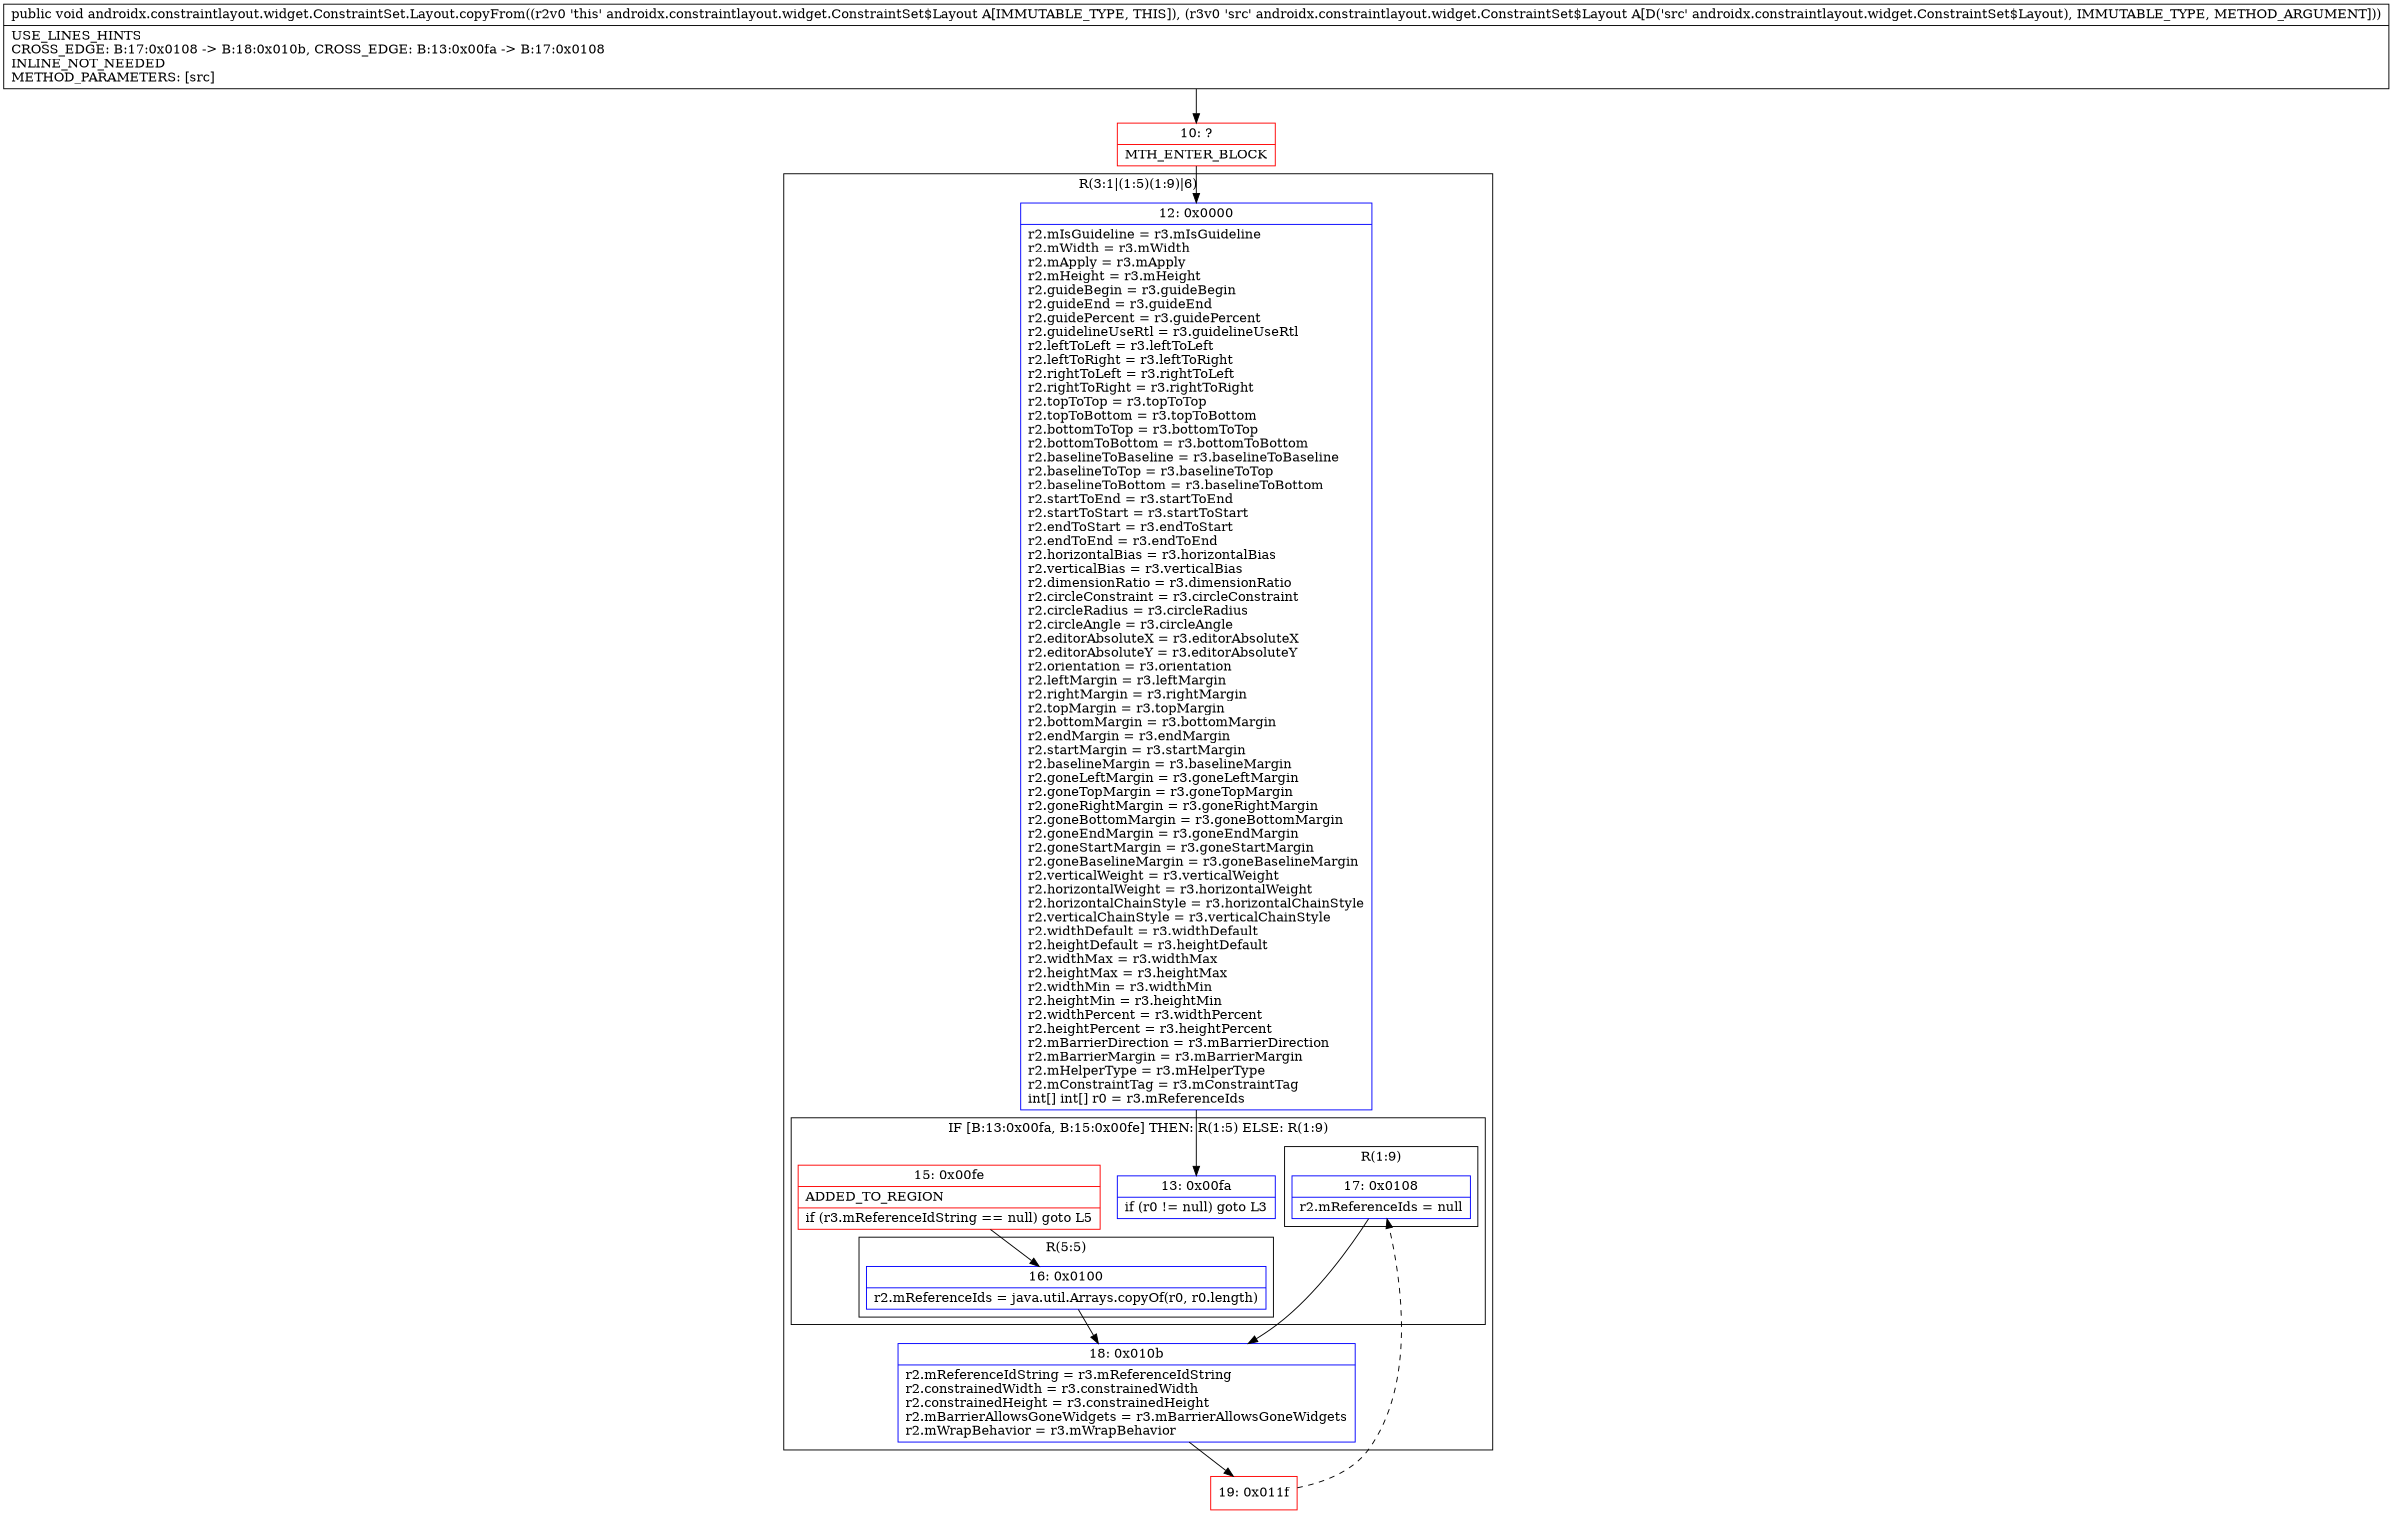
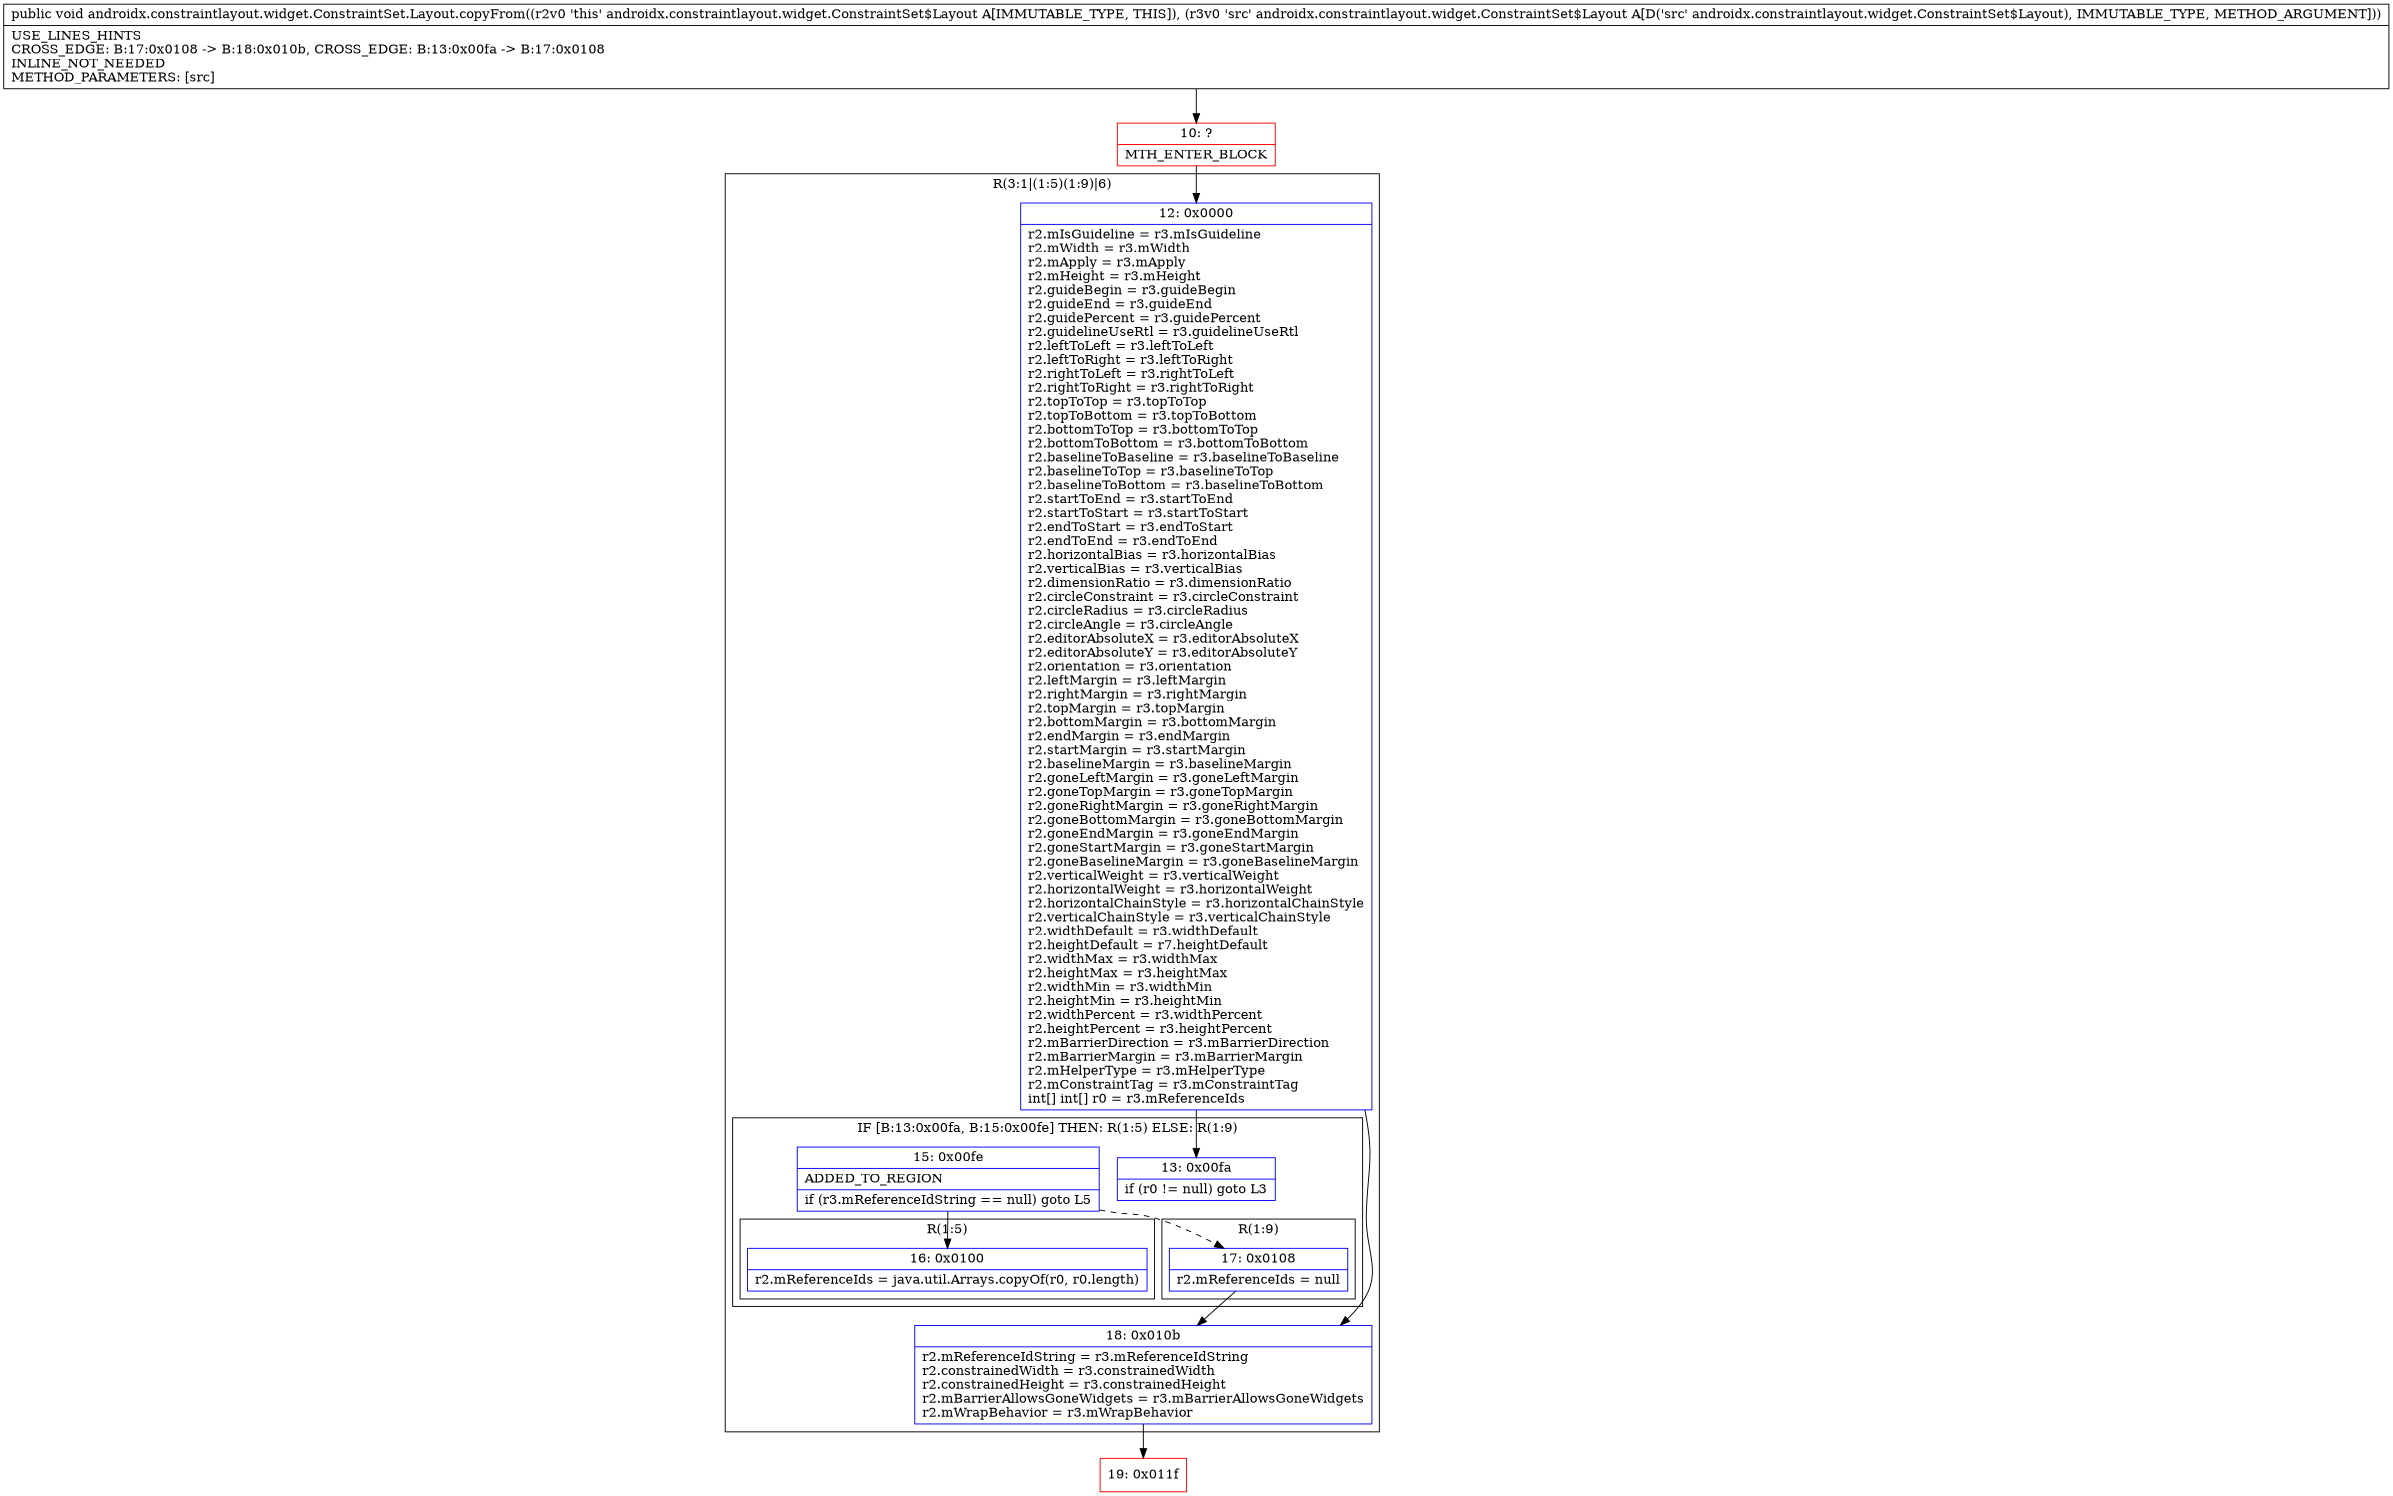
(1148, 945) -> (1148, 945)
(949, 1197) -> (948, 1179)
(1066, 1248) -> (947, 1230)
(1086, 1322) -> (1368, 1240)
(1396, 1382) -> (1174, 1225)
